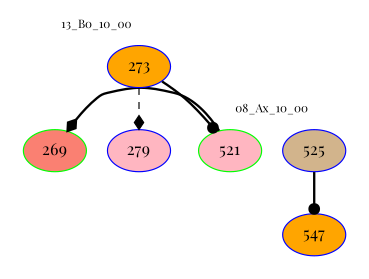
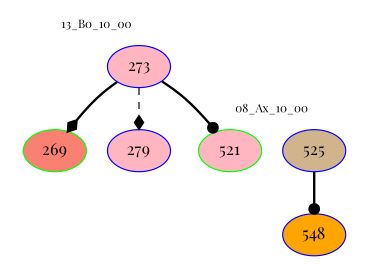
(139, 67) -> (139, 67)
(150, 88) -> (96, 99)
(314, 235) -> (314, 235)
